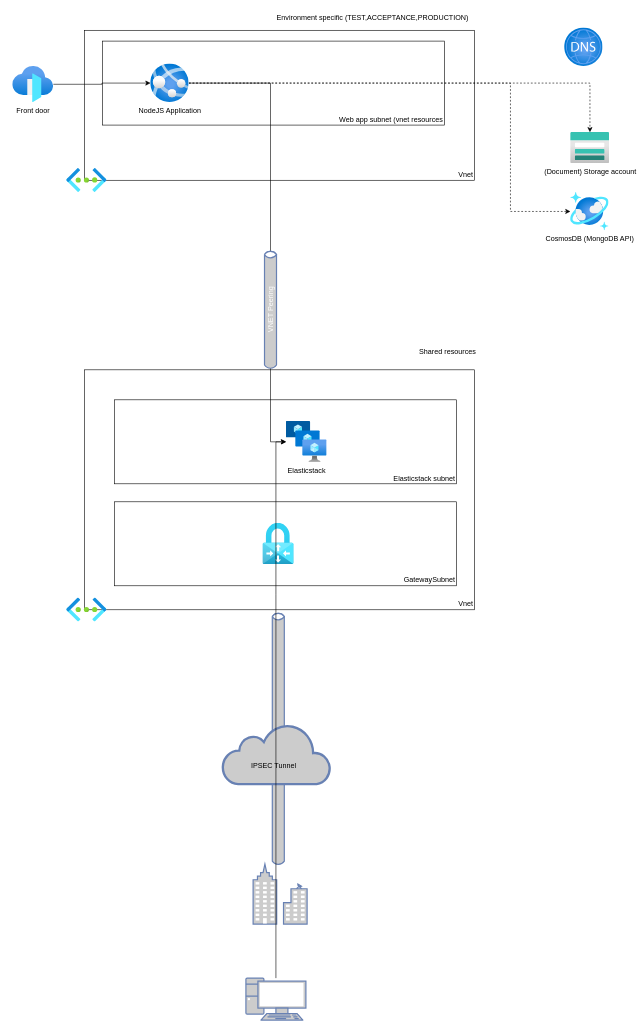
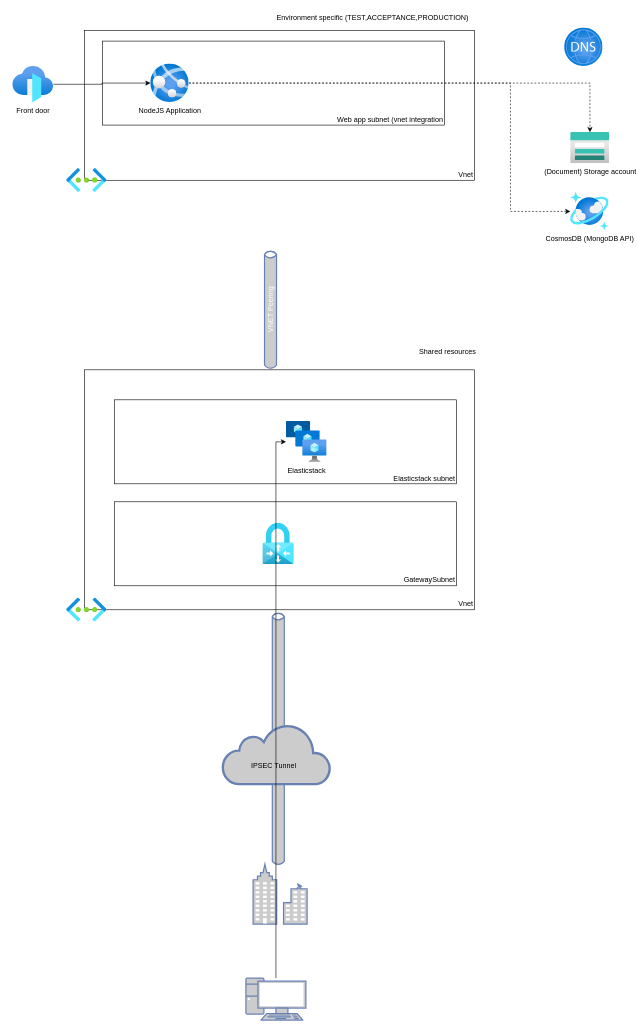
(386, 119) -> (384, 119)
(270, 168) -> none
